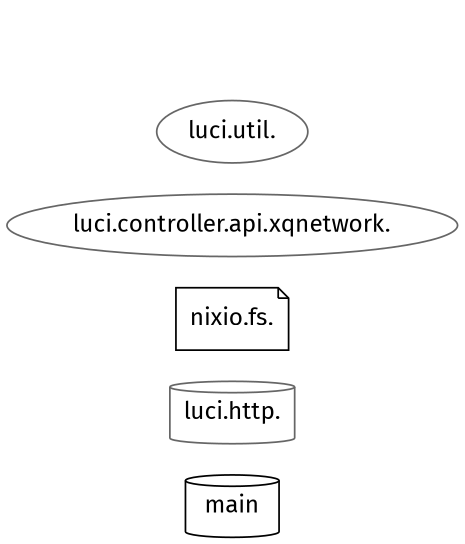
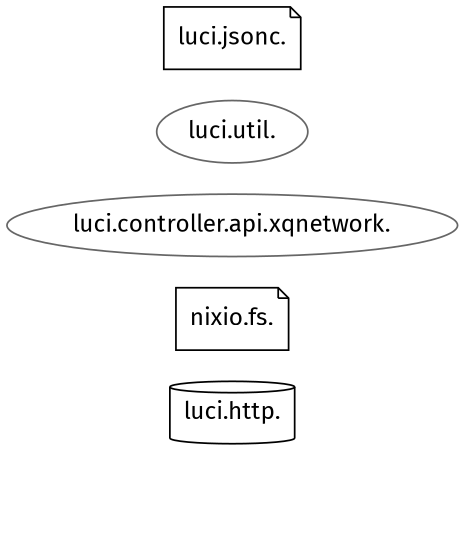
none -> (232, 38)
(232, 413) -> (232, 413)
(232, 506) -> none
